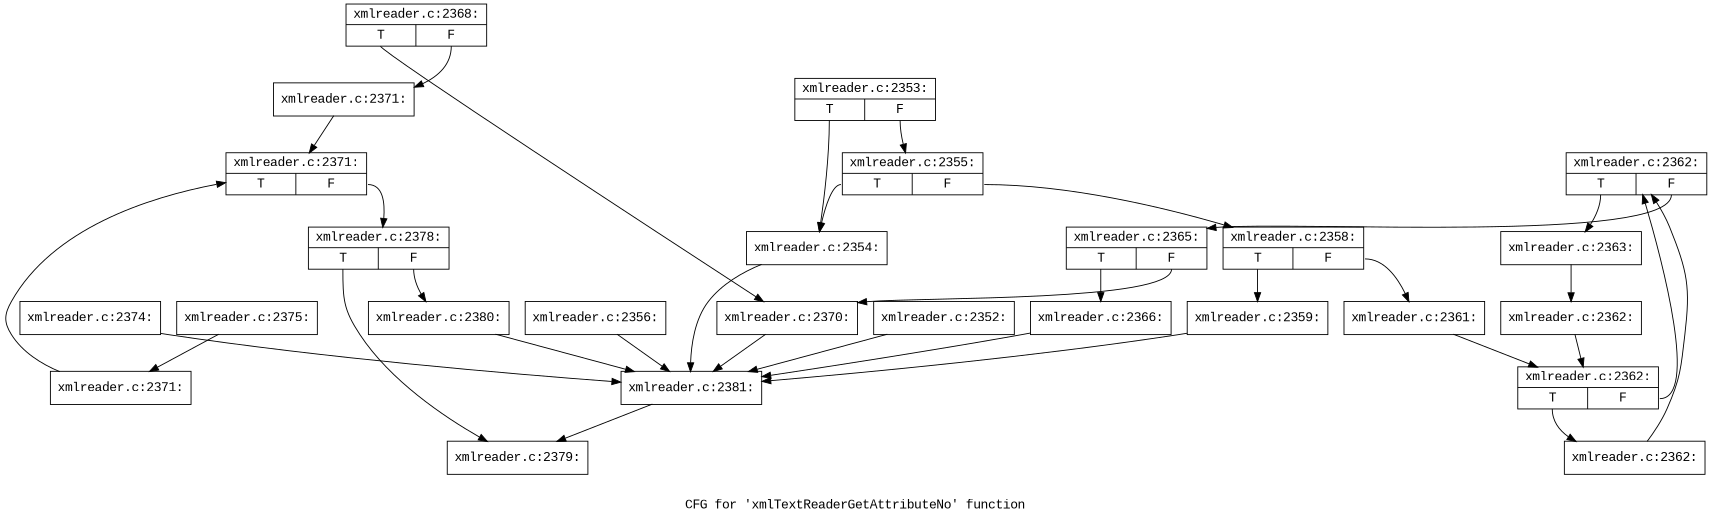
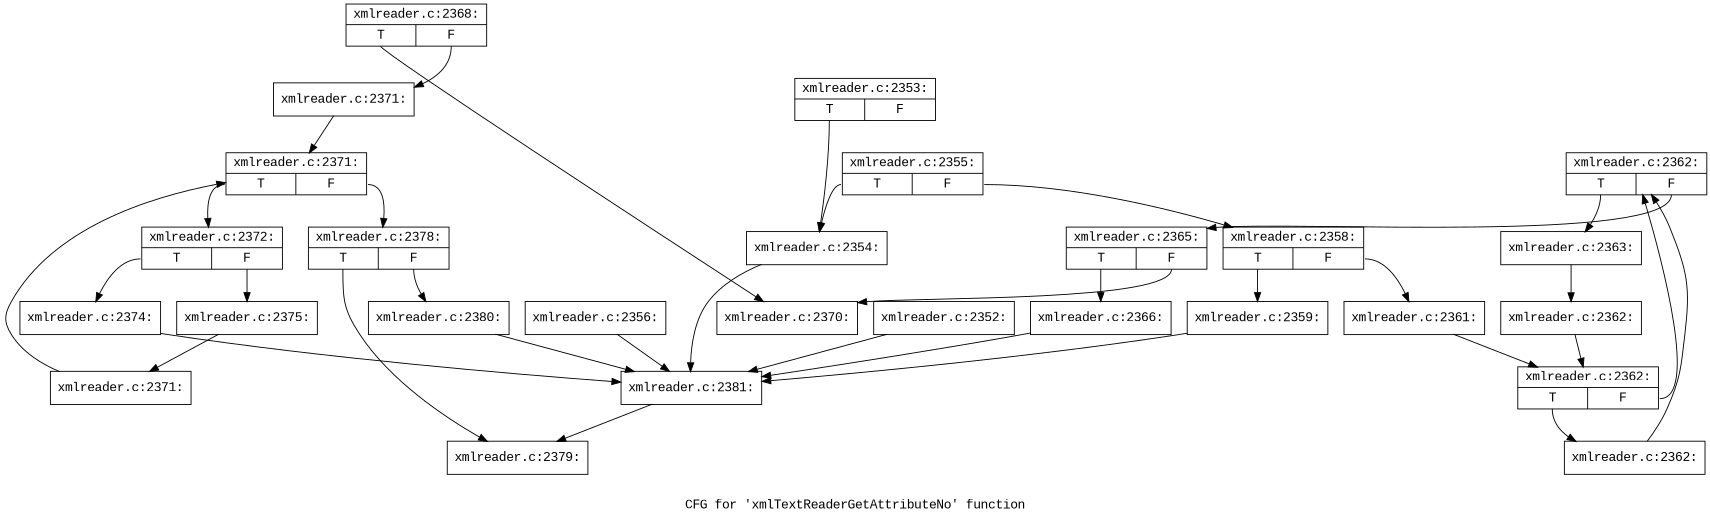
(901, 132) -> none
none -> (212, 248)
(743, 350) -> none
